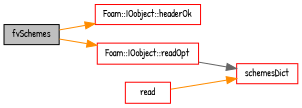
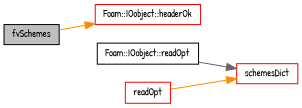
(73, 41) -> none
(148, 54) -> (148, 54)
(148, 93) -> (148, 93)
